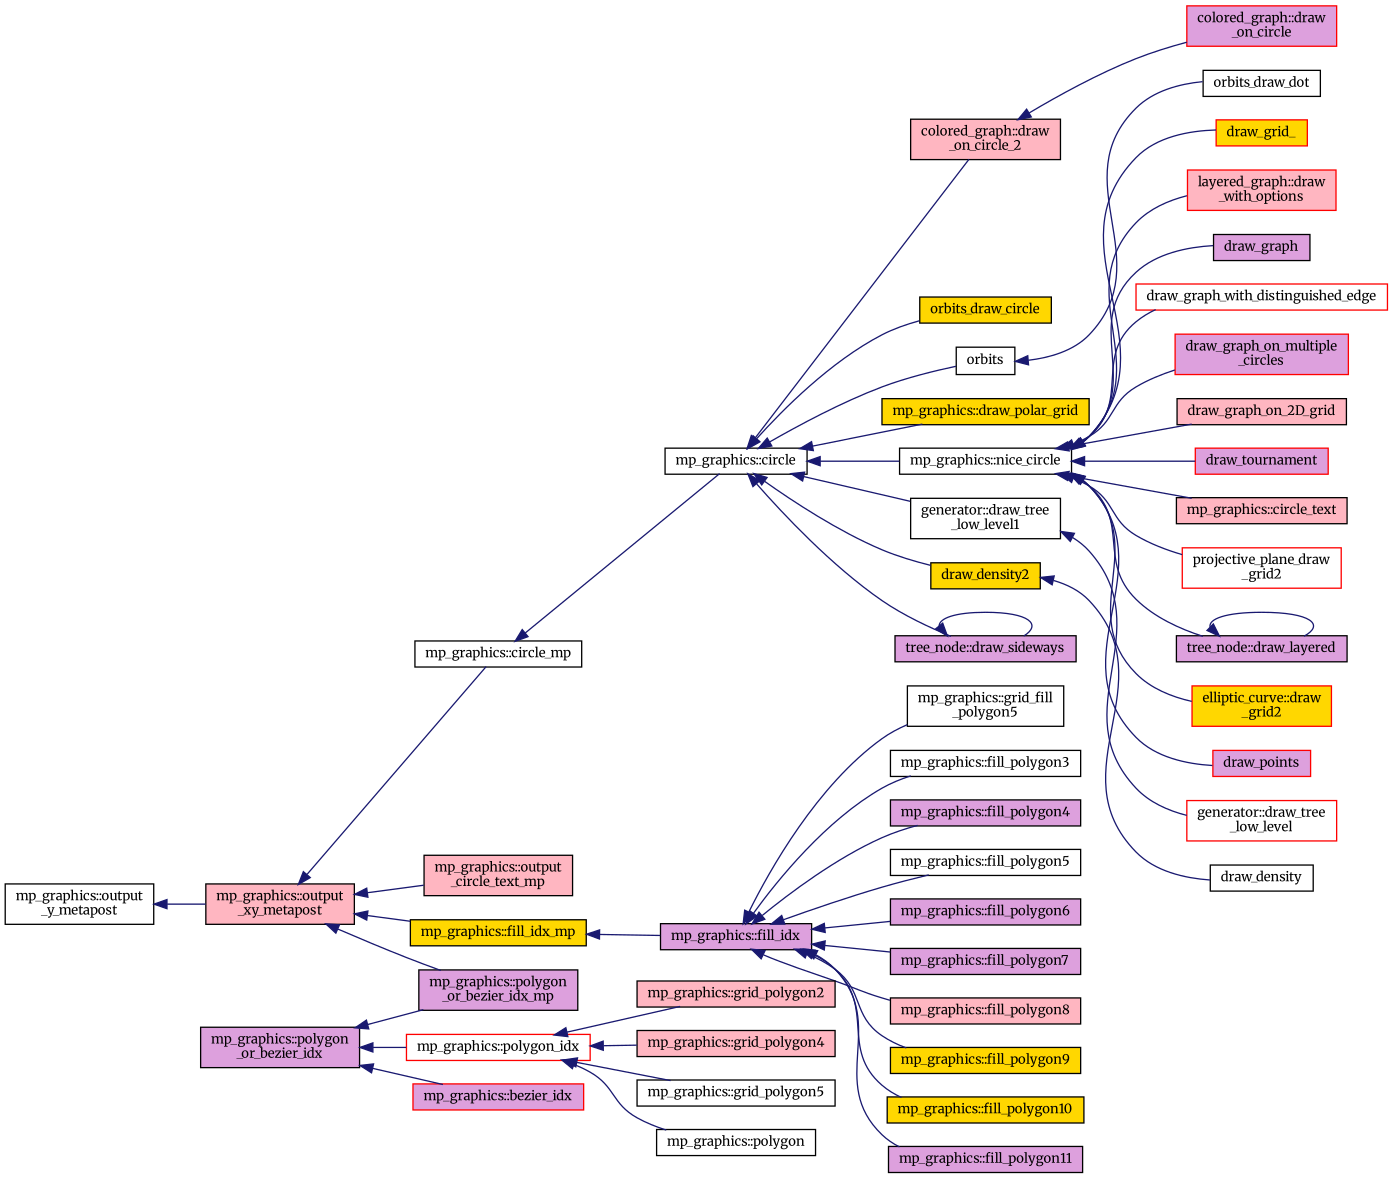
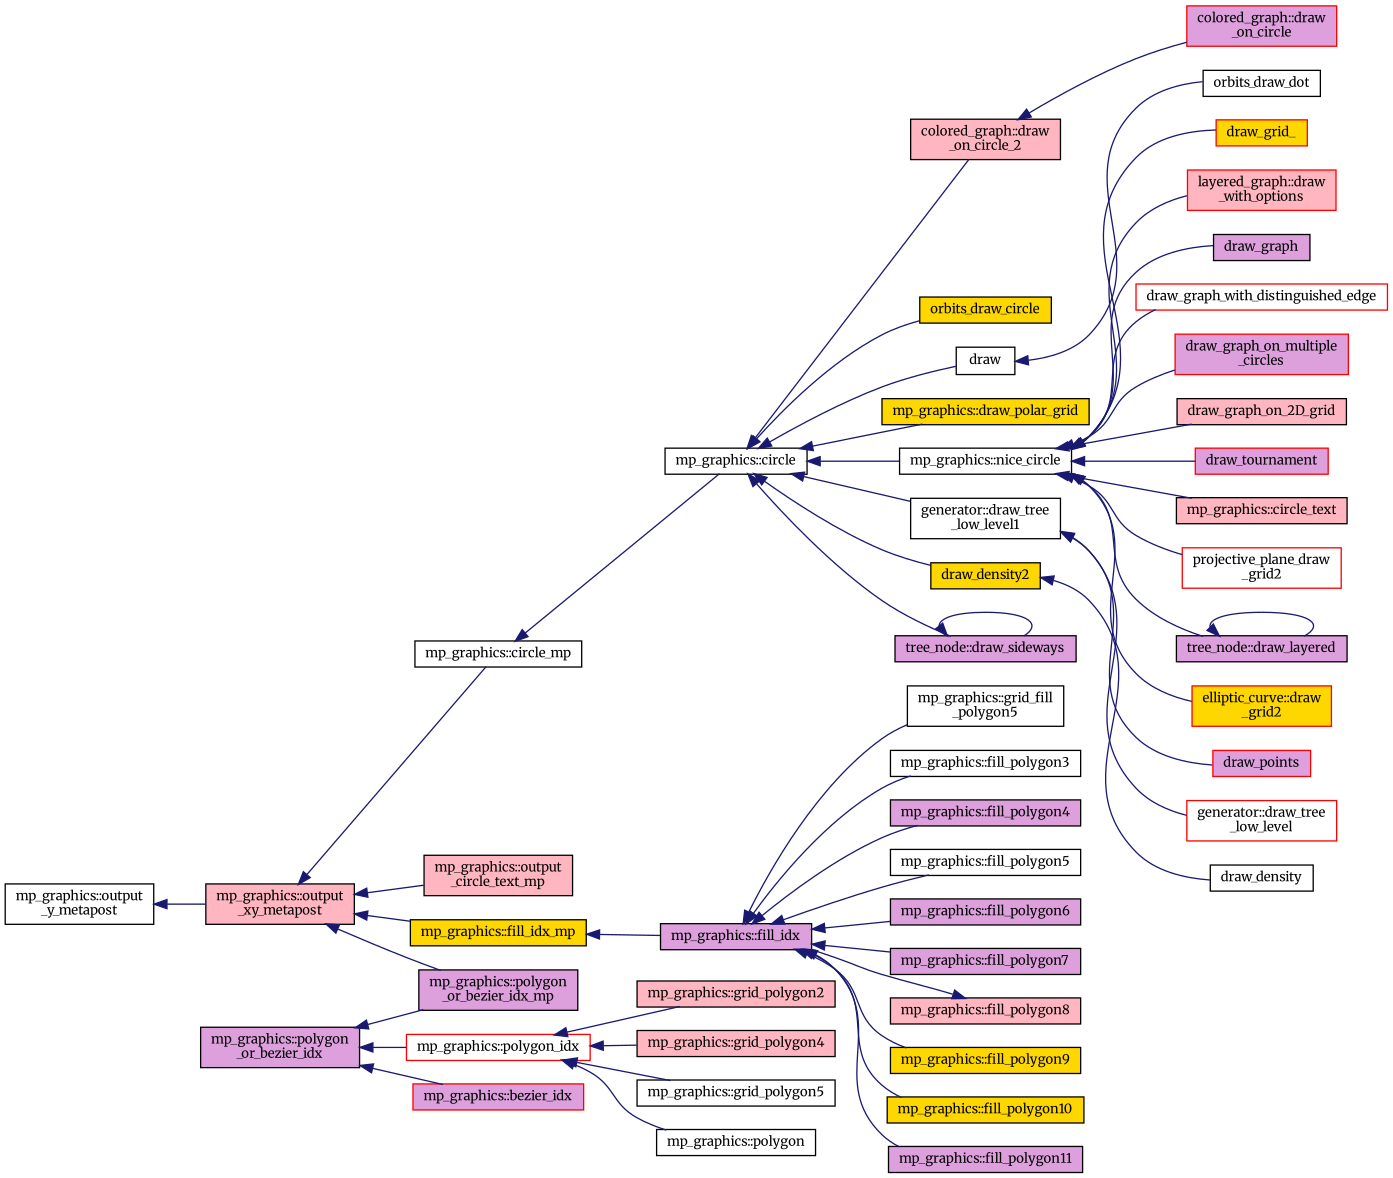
(986, 361) -> (986, 361)
(1122, 717) -> (1122, 719)
(827, 978) -> (881, 974)
